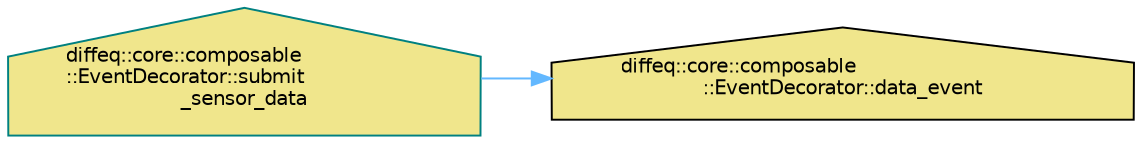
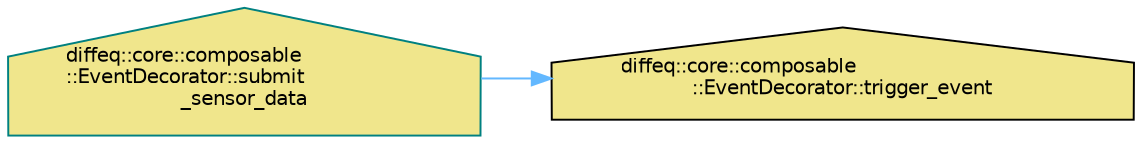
(843, 78) -> (843, 78)
